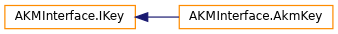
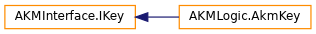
(256, 17) -> (245, 17)
